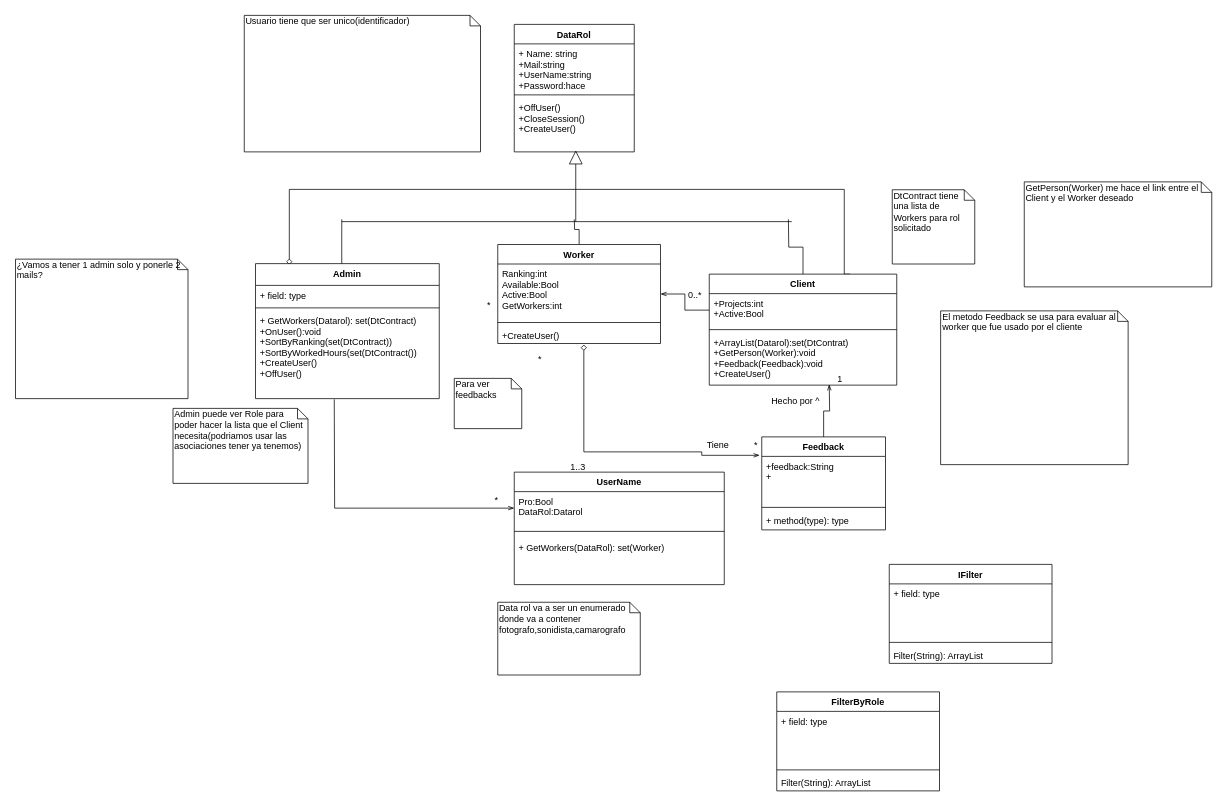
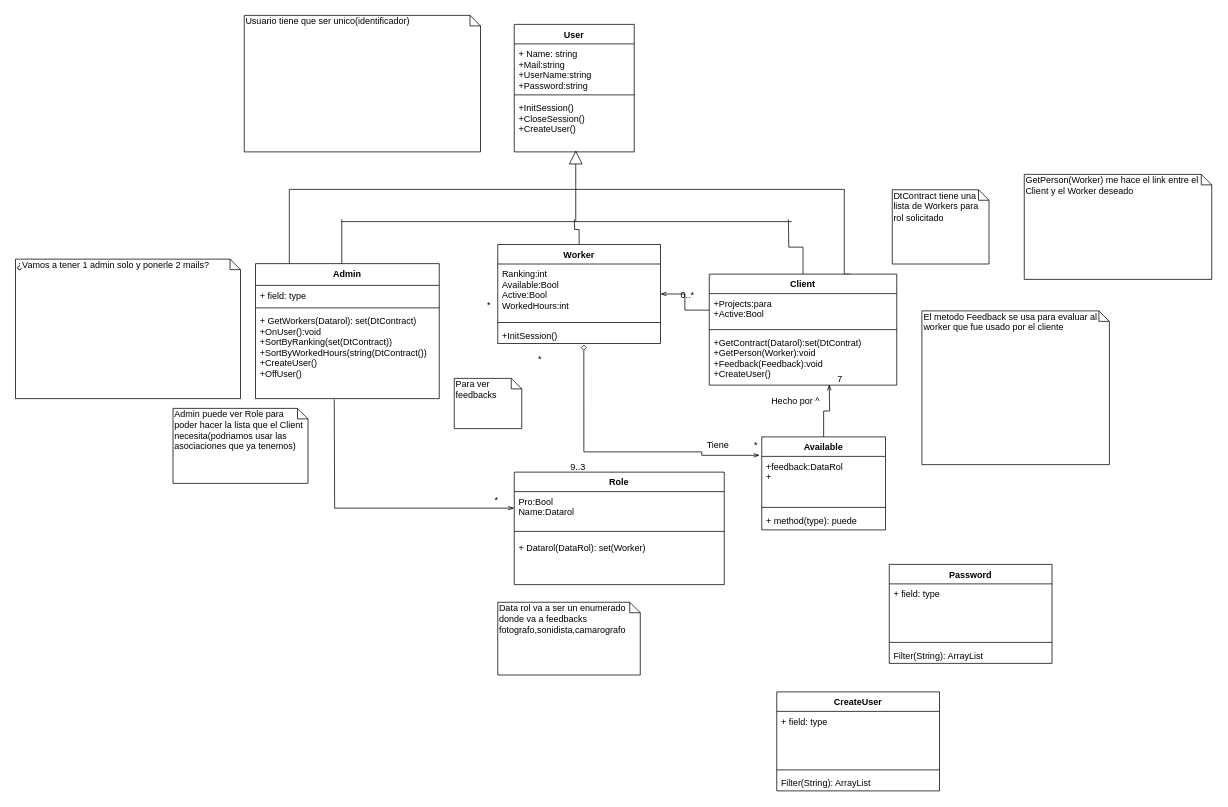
(574, 35) -> (574, 35)
(549, 54) -> (549, 54)
(543, 108) -> (551, 108)
(933, 227) -> (941, 227)
(1118, 234) -> (1118, 227)
(289, 258) -> (289, 261)
(526, 274) -> (526, 274)
(698, 295) -> (690, 295)
(744, 304) -> (747, 304)
(351, 321) -> (351, 321)
(102, 329) -> (128, 329)
(535, 336) -> (535, 336)
(795, 343) -> (802, 343)
(840, 379) -> (840, 379)
(1034, 388) -> (1016, 388)
(241, 431) -> (241, 431)
(823, 447) -> (823, 447)
(578, 467) -> (578, 467)
(804, 467) -> (806, 467)
(619, 482) -> (619, 482)
(536, 502) -> (536, 502)
(813, 521) -> (815, 521)
(599, 548) -> (591, 548)
(970, 575) -> (970, 575)
(570, 620) -> (570, 620)
(858, 702) -> (858, 702)
